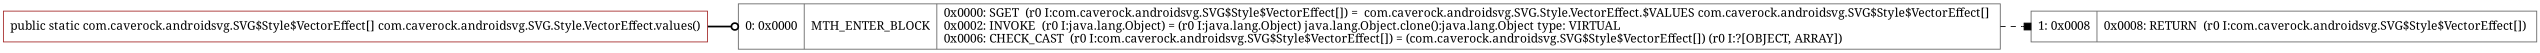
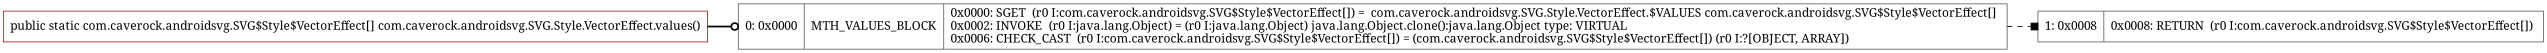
(871, 26) -> (874, 26)
